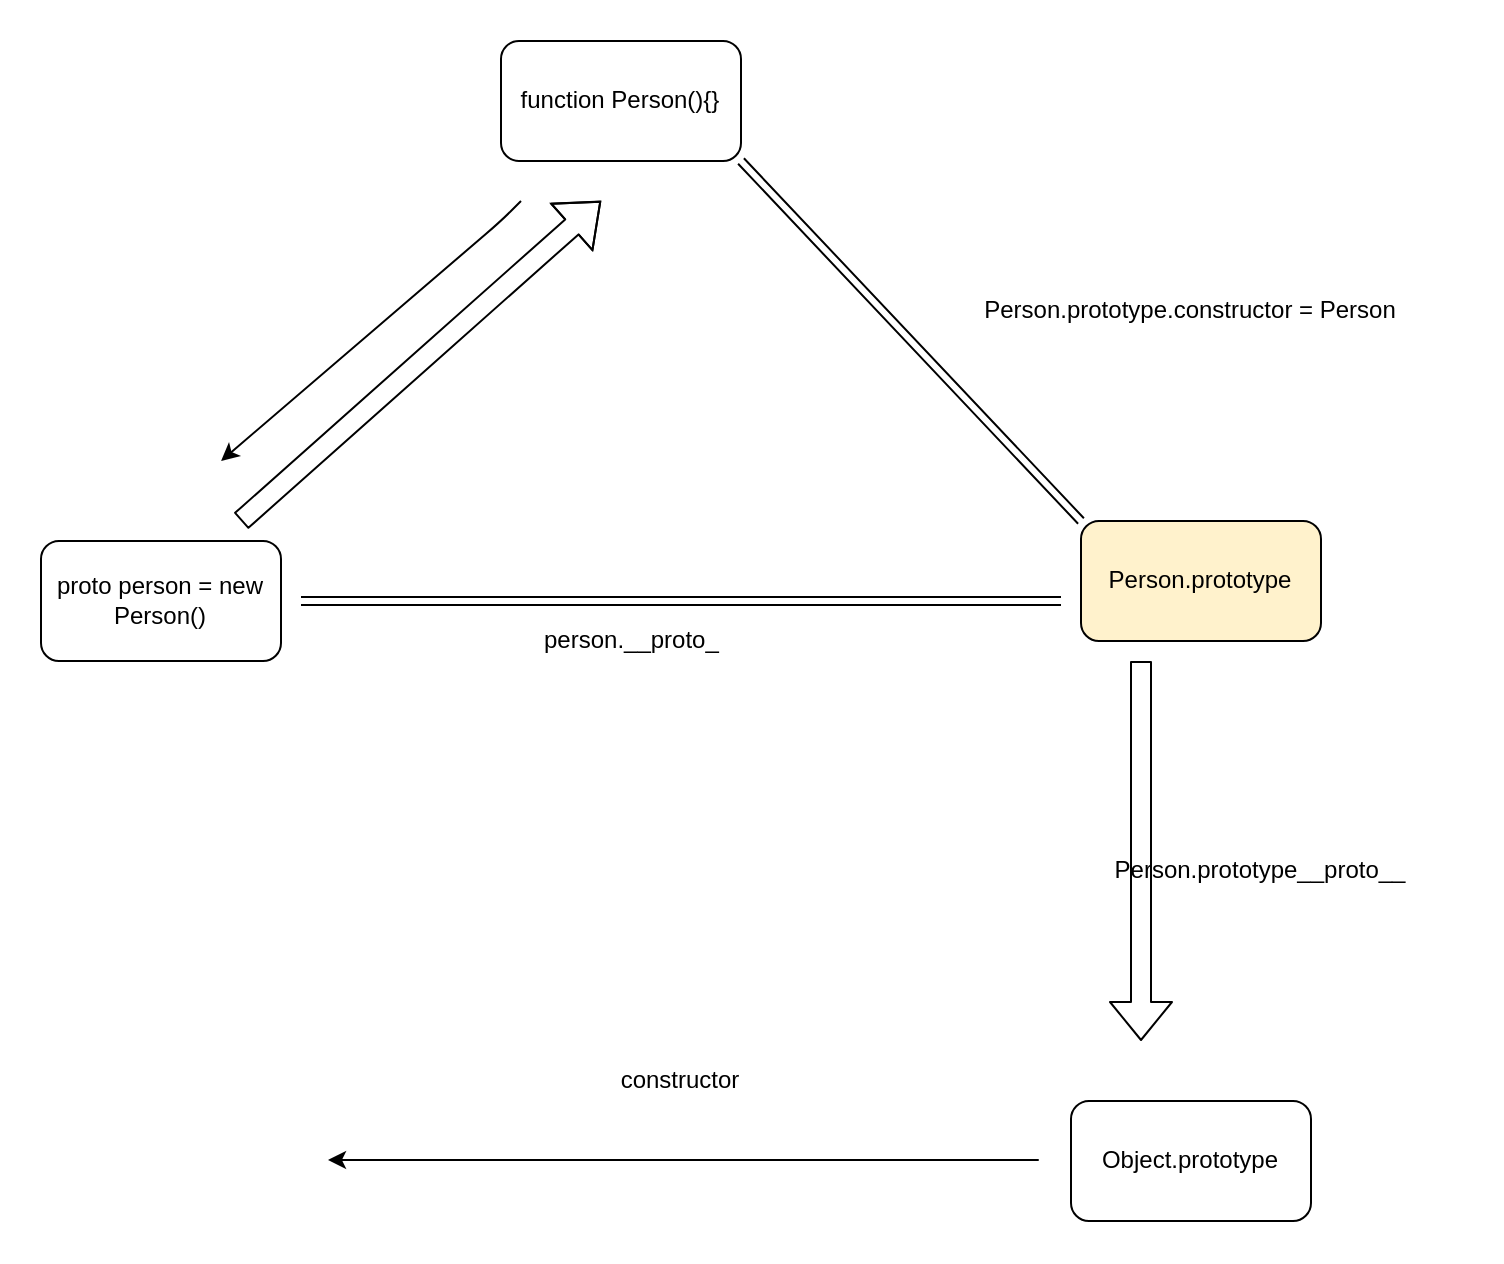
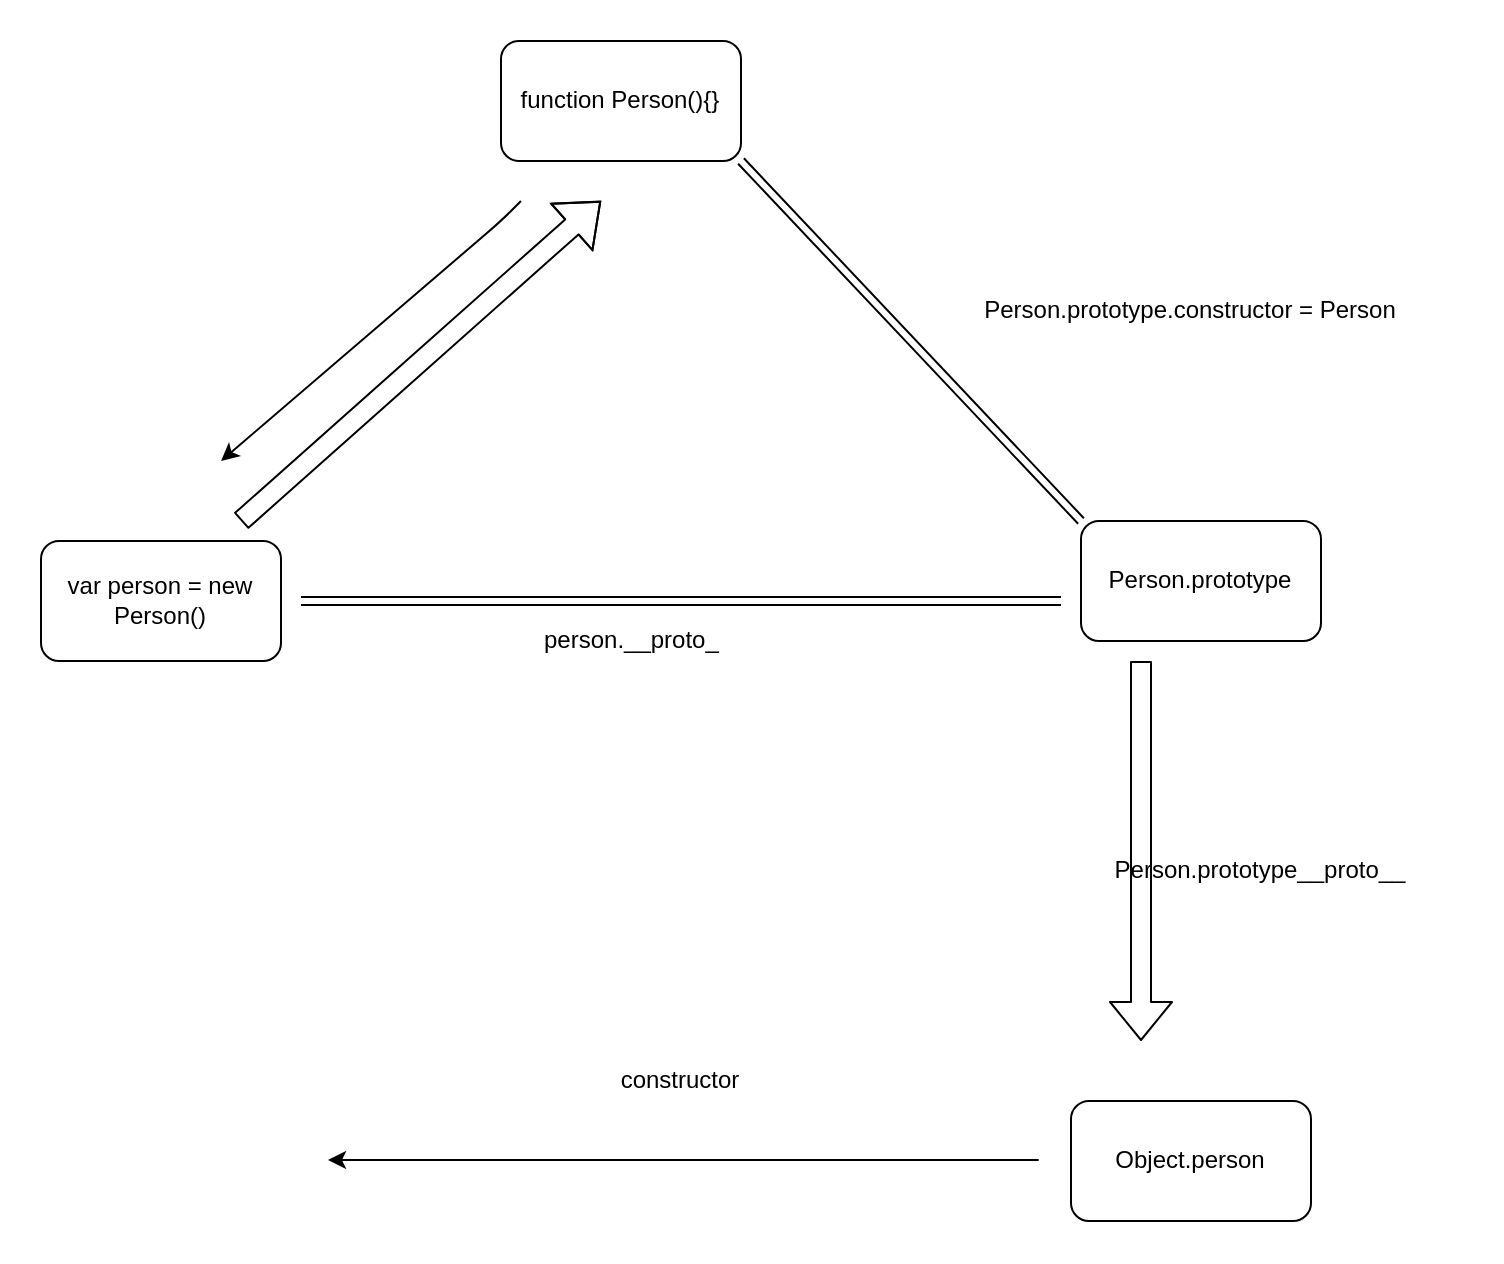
(1201, 581) -> (1201, 581)
(161, 601) -> (161, 601)
(1191, 1161) -> (1191, 1161)
